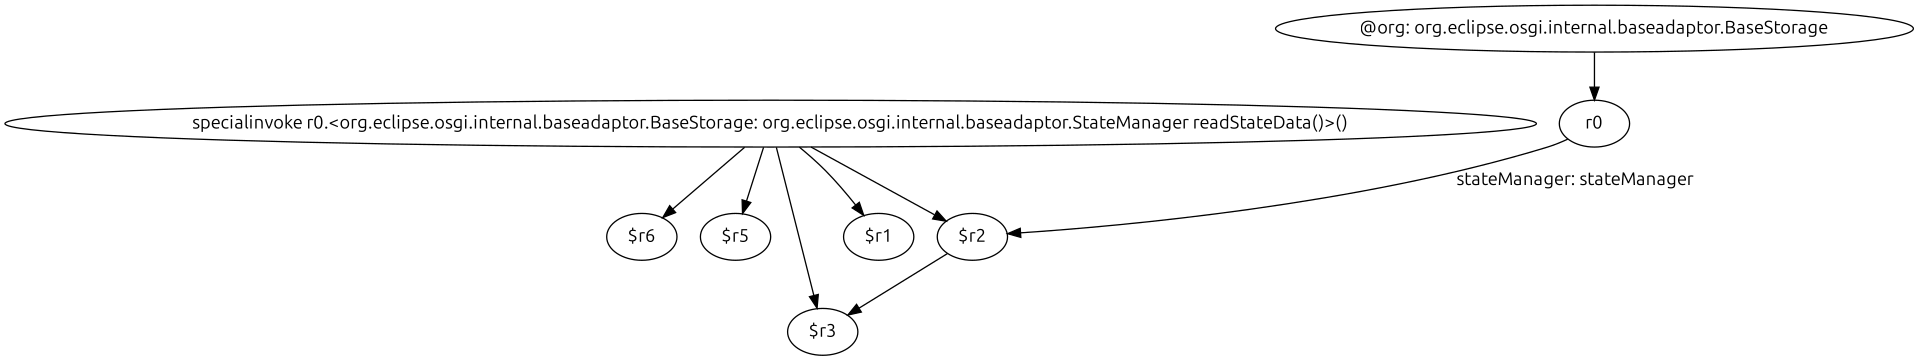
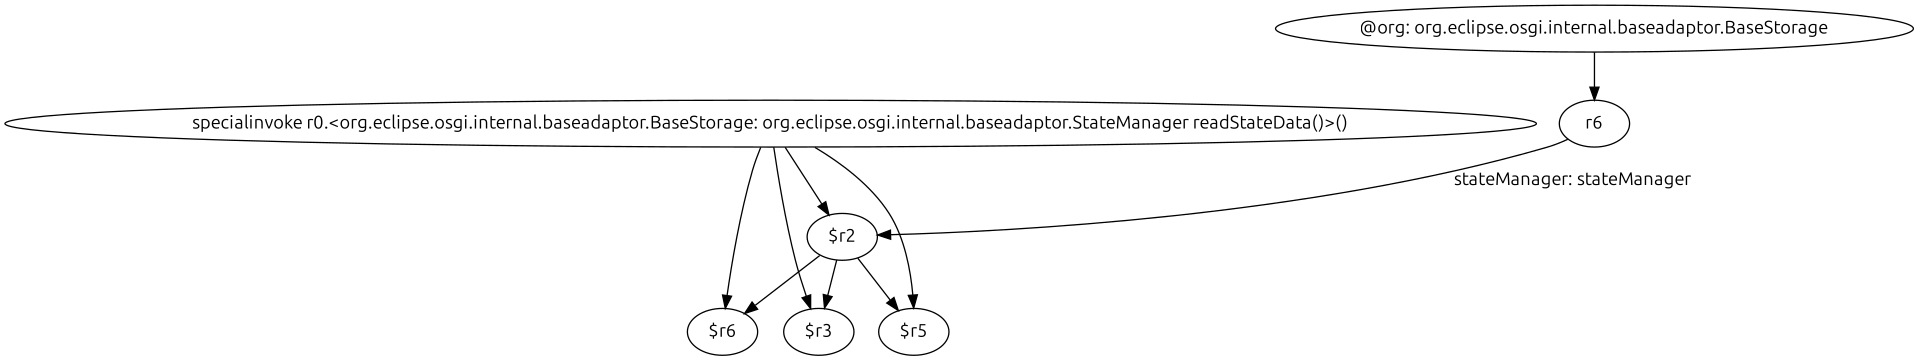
(1594, 124) -> (1594, 124)
(879, 237) -> none
none -> (874, 279)
none -> (788, 280)
